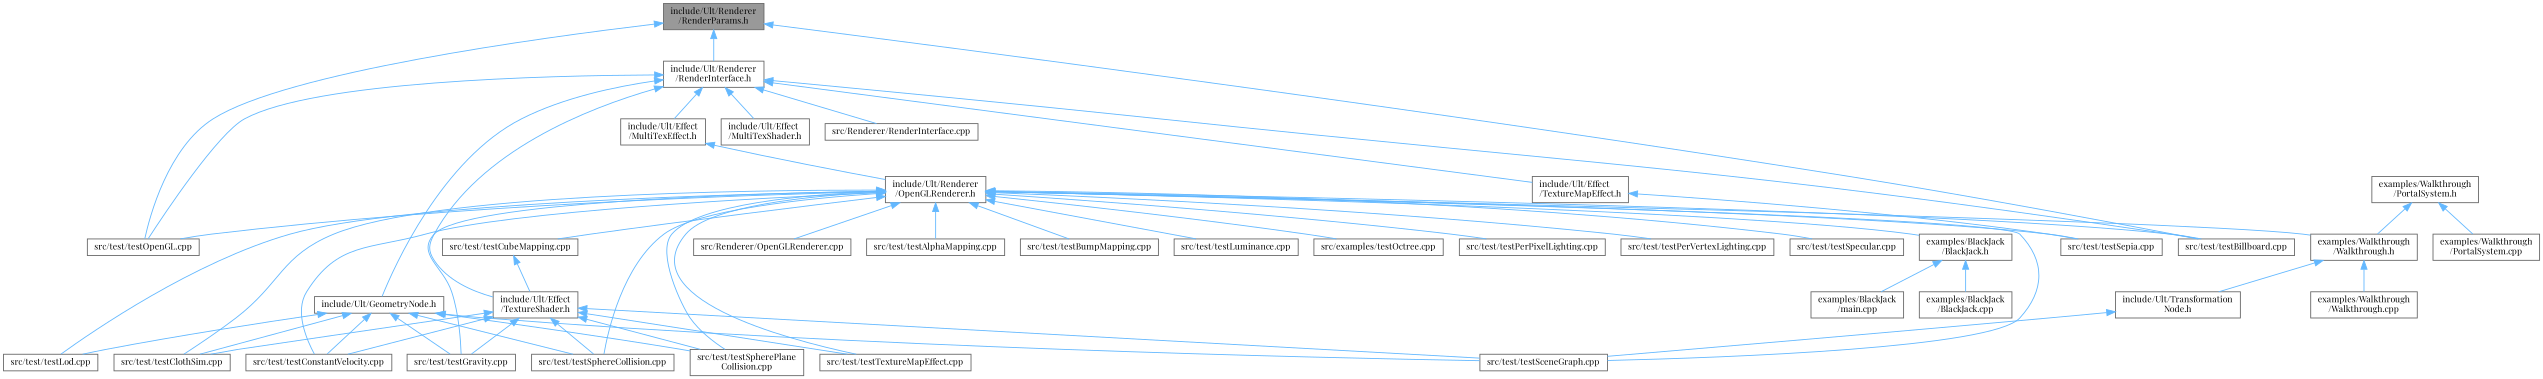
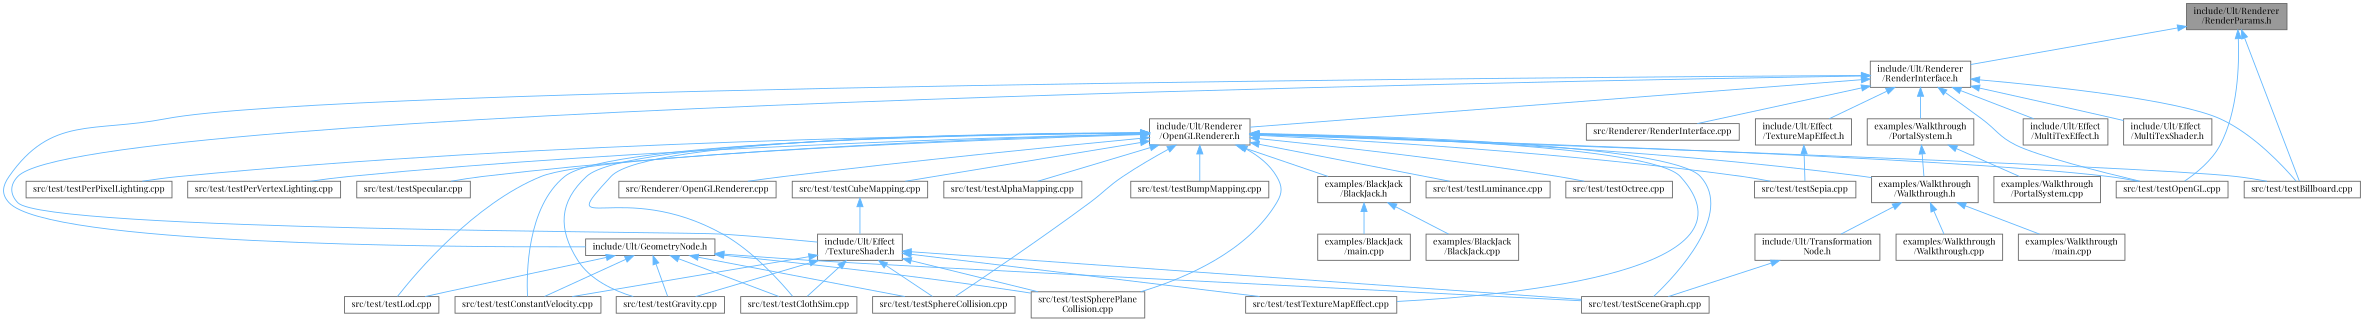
none -> (1921, 108)
(800, 163) -> (1556, 103)
(1379, 247) -> (1619, 190)
none -> (2072, 247)
